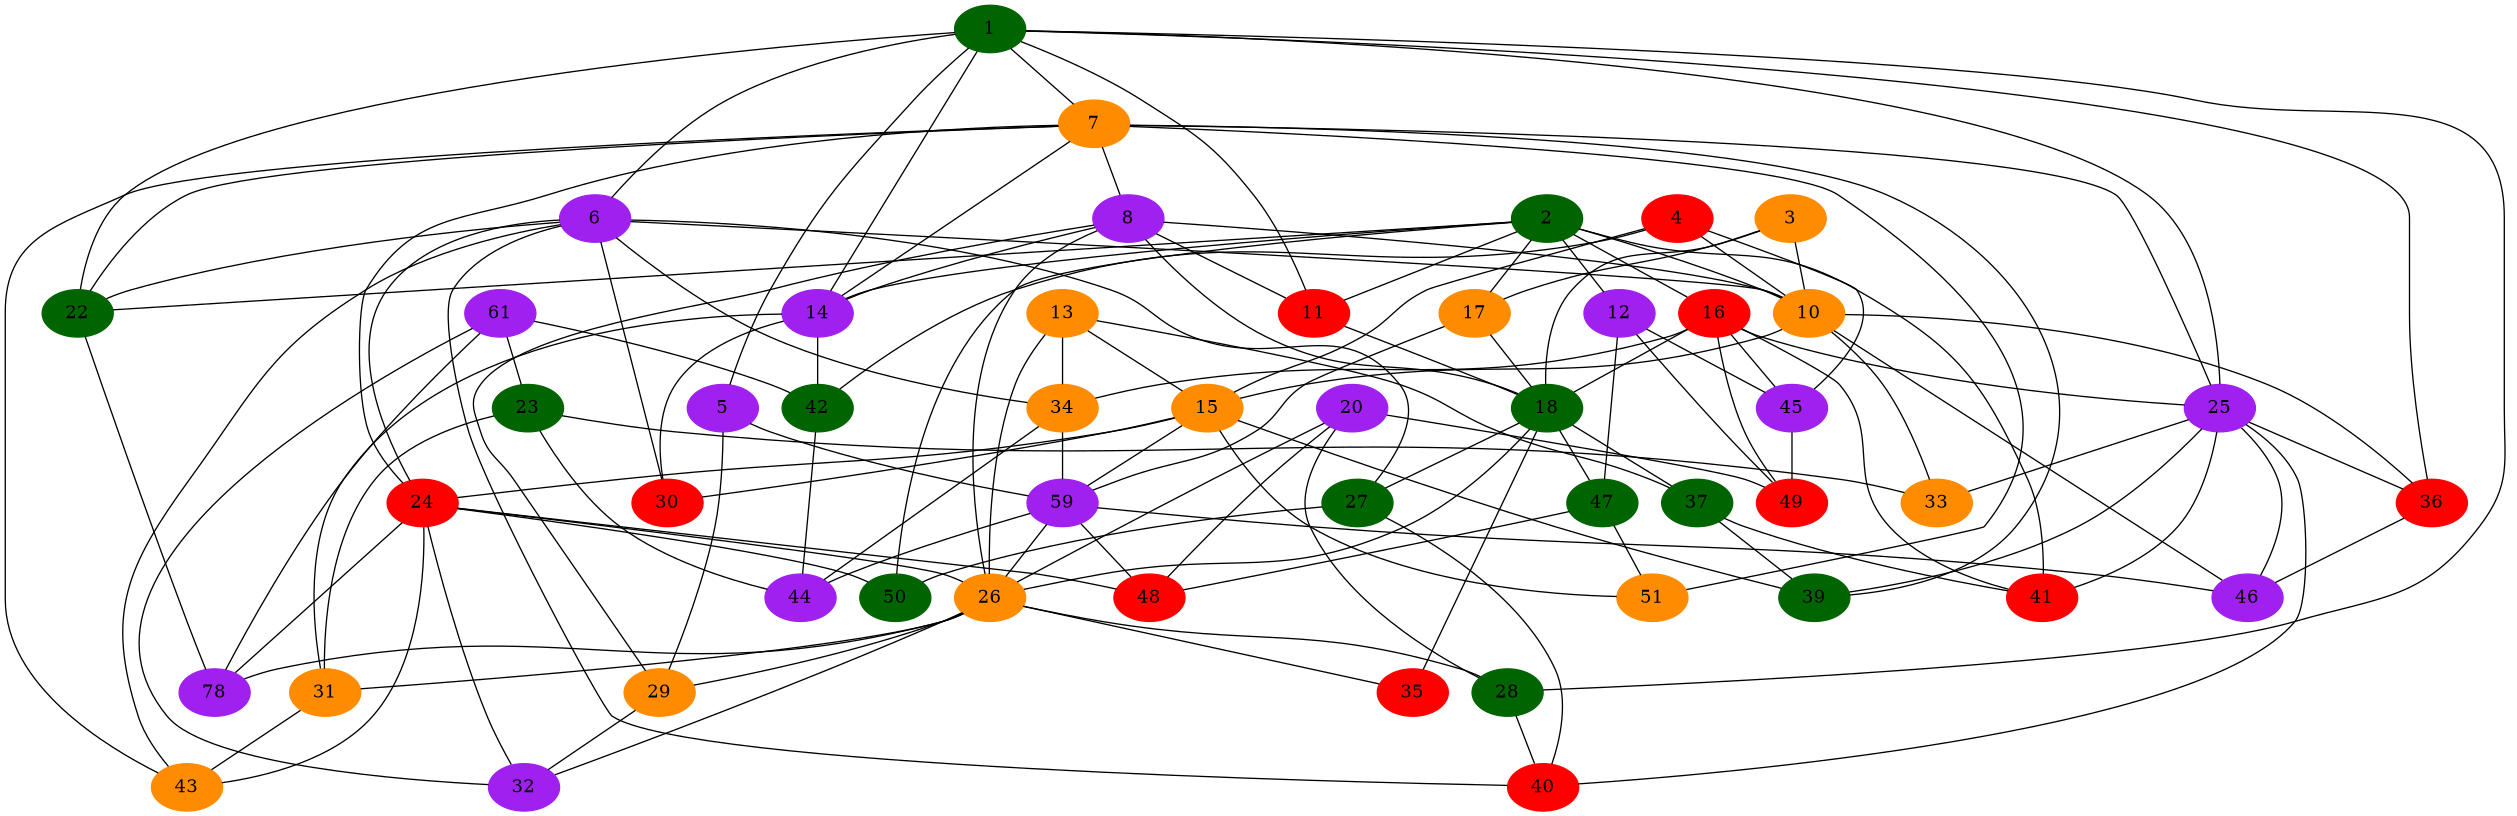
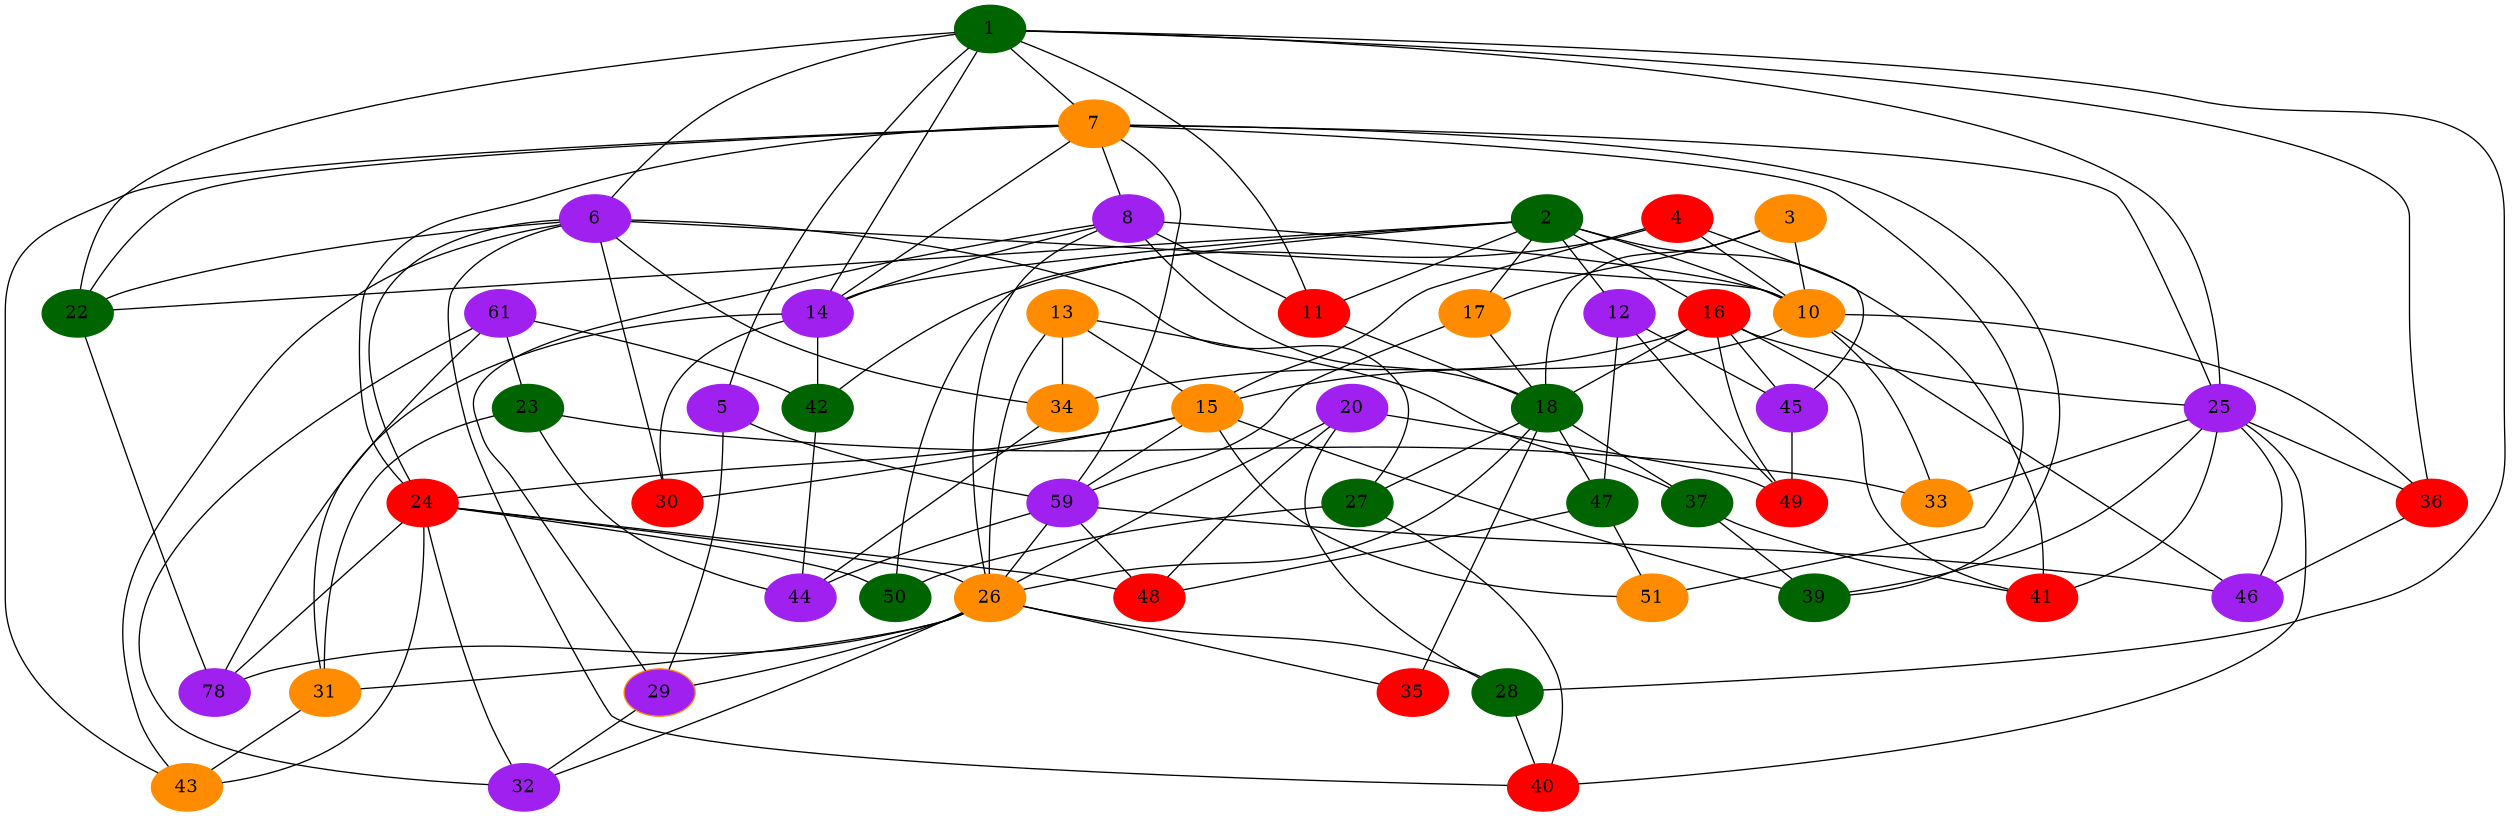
(1063, 459) -> (1162, 307)
(660, 693) -> (660, 693)
